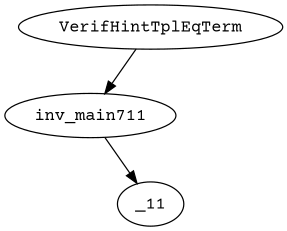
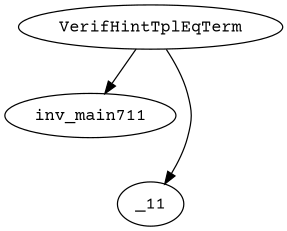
(117, 155) -> (191, 111)
